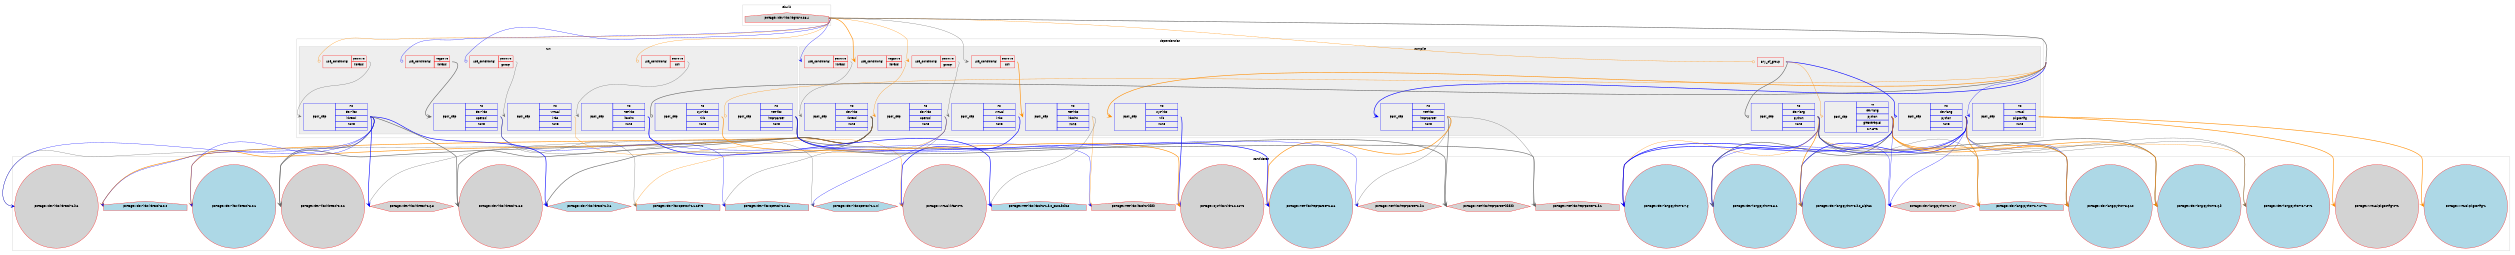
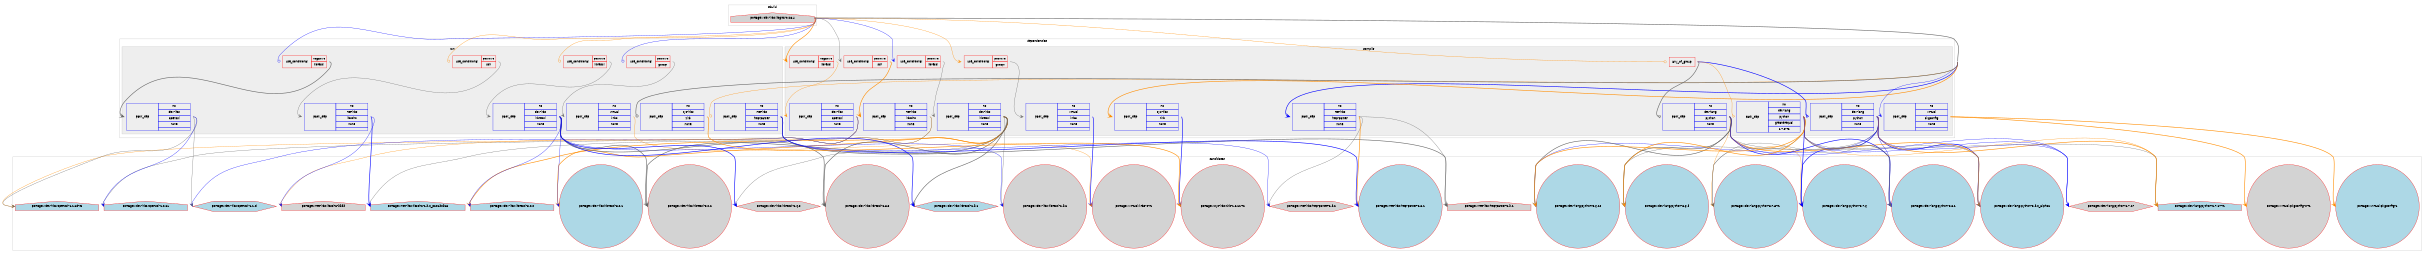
(1489, 206) -> none
